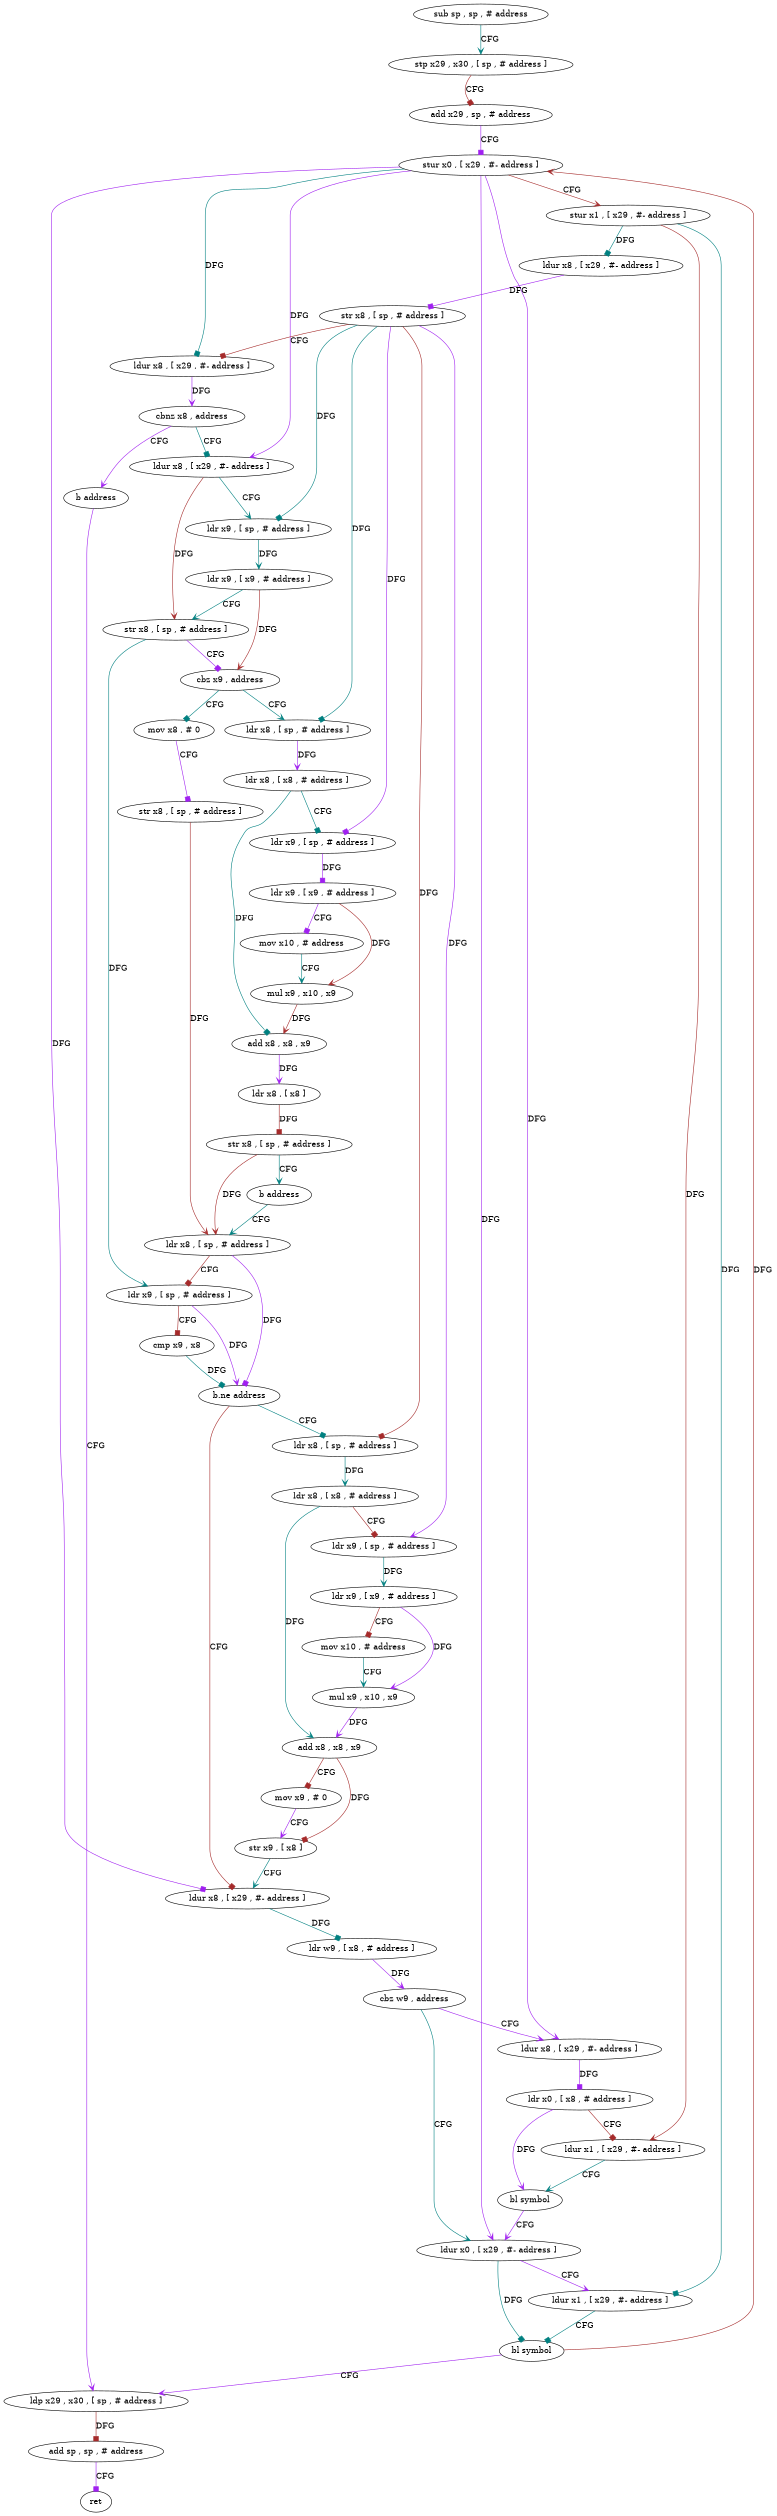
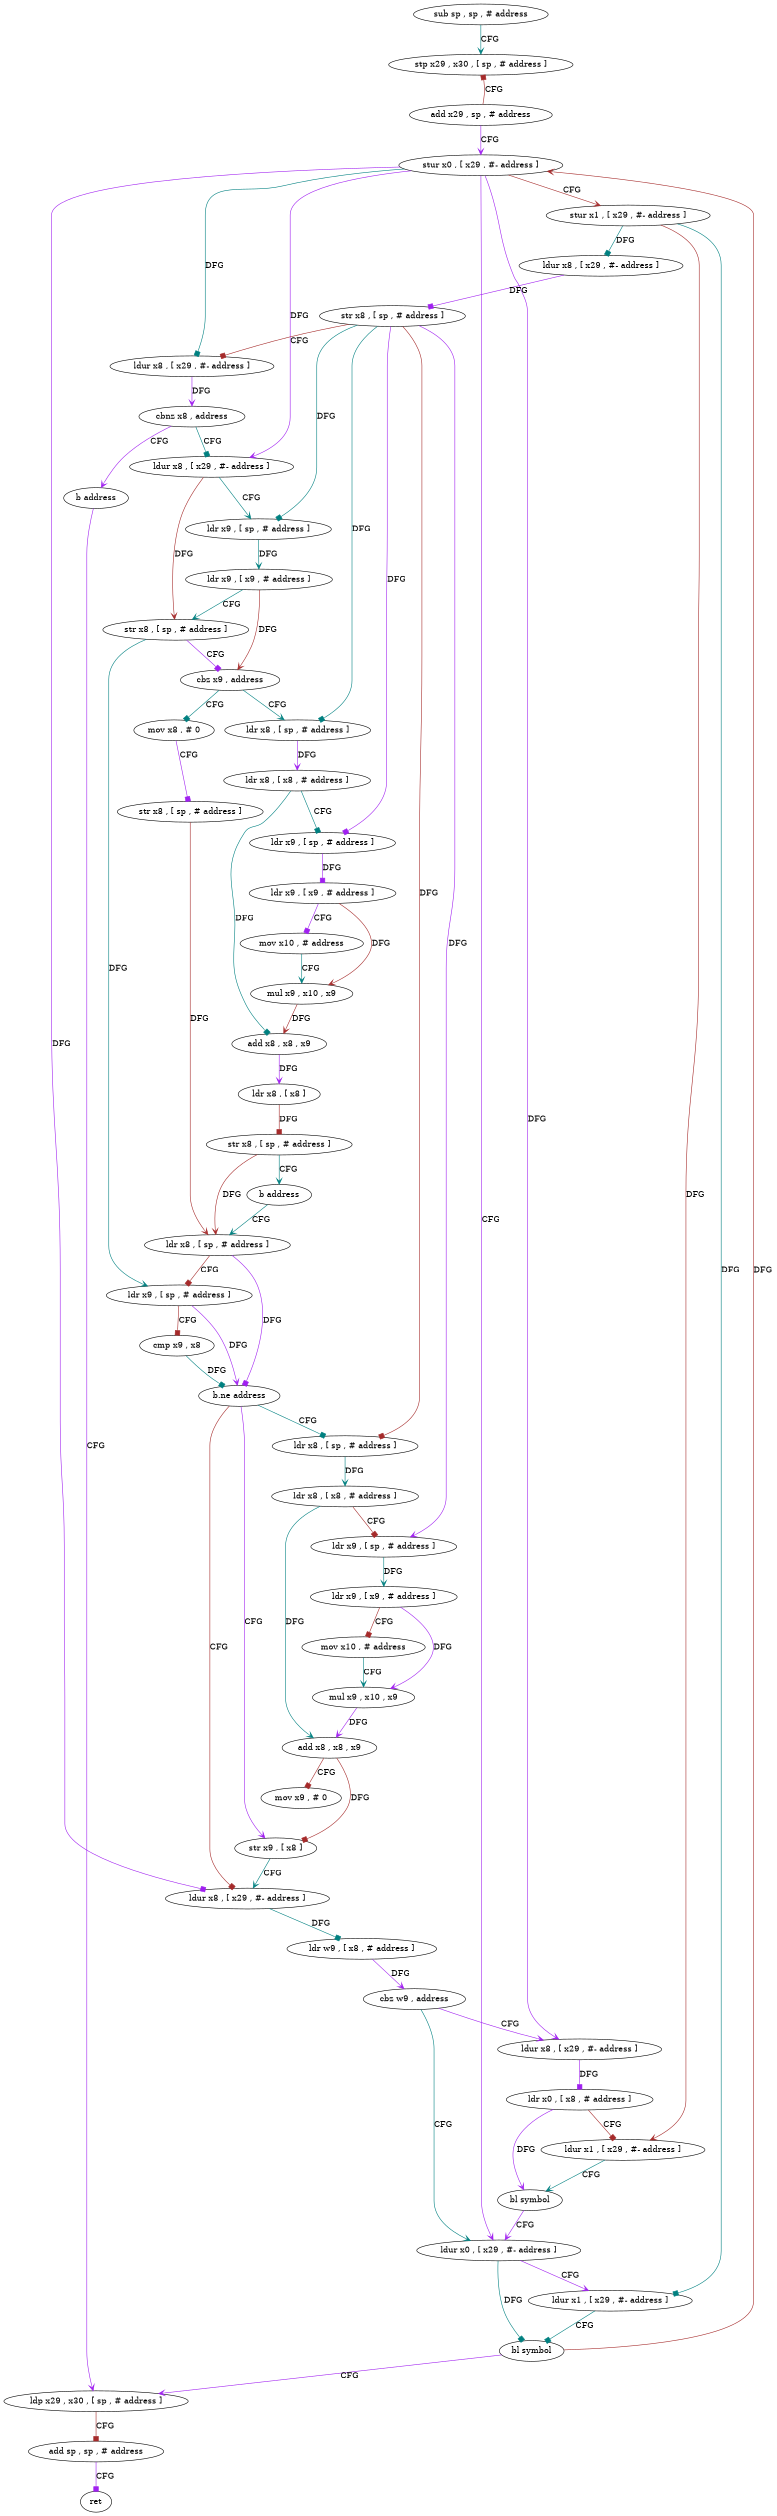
(465, 87) -> (484, 93)
(481, 137) -> (481, 137)
(491, 1220) -> (491, 1220)
(290, 1821) -> (245, 1622)
(105, 2426) -> (105, 2426)
